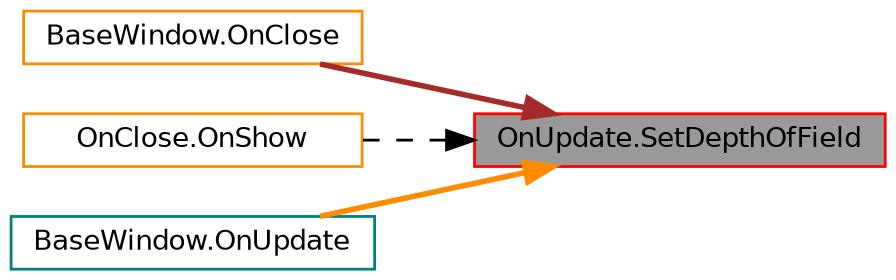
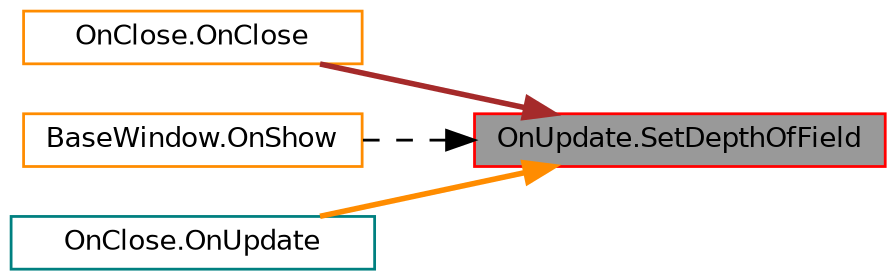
(193, 37) -> (193, 37)
(193, 140) -> (193, 140)
(193, 243) -> (193, 243)
